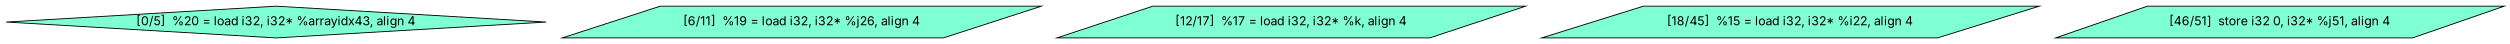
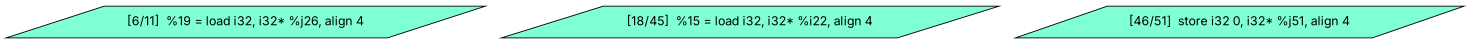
(276, 22) -> none
(1291, 22) -> none
